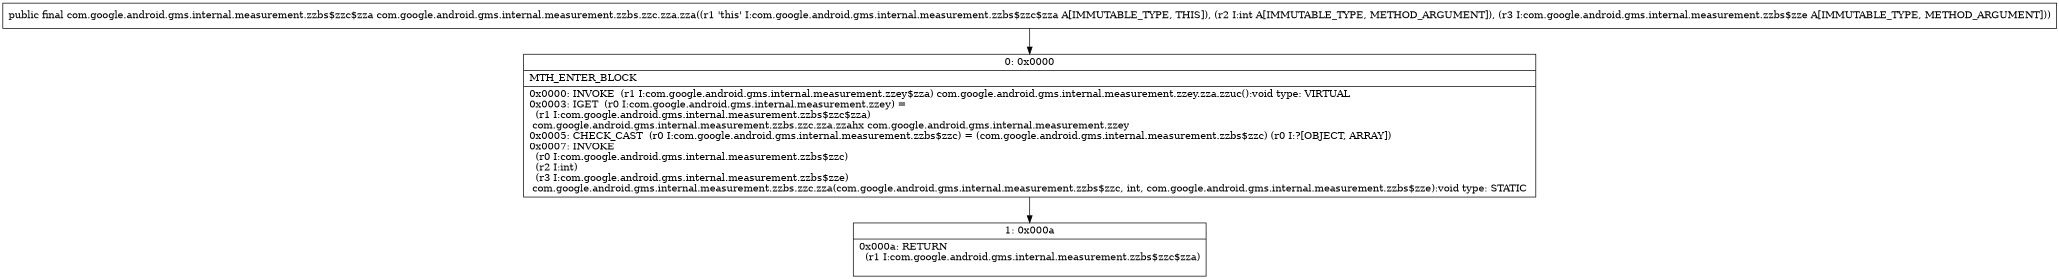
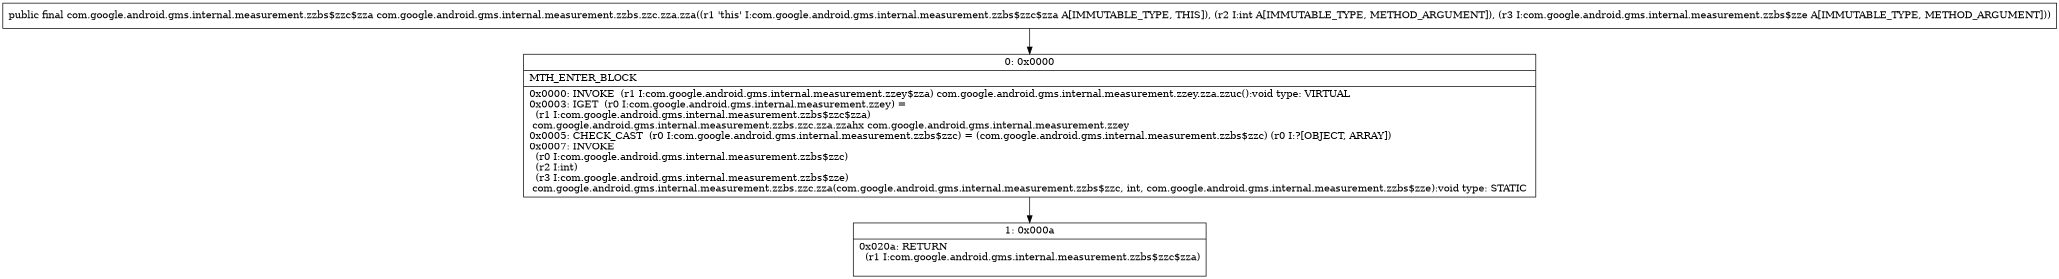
(906, 247) -> (906, 247)
